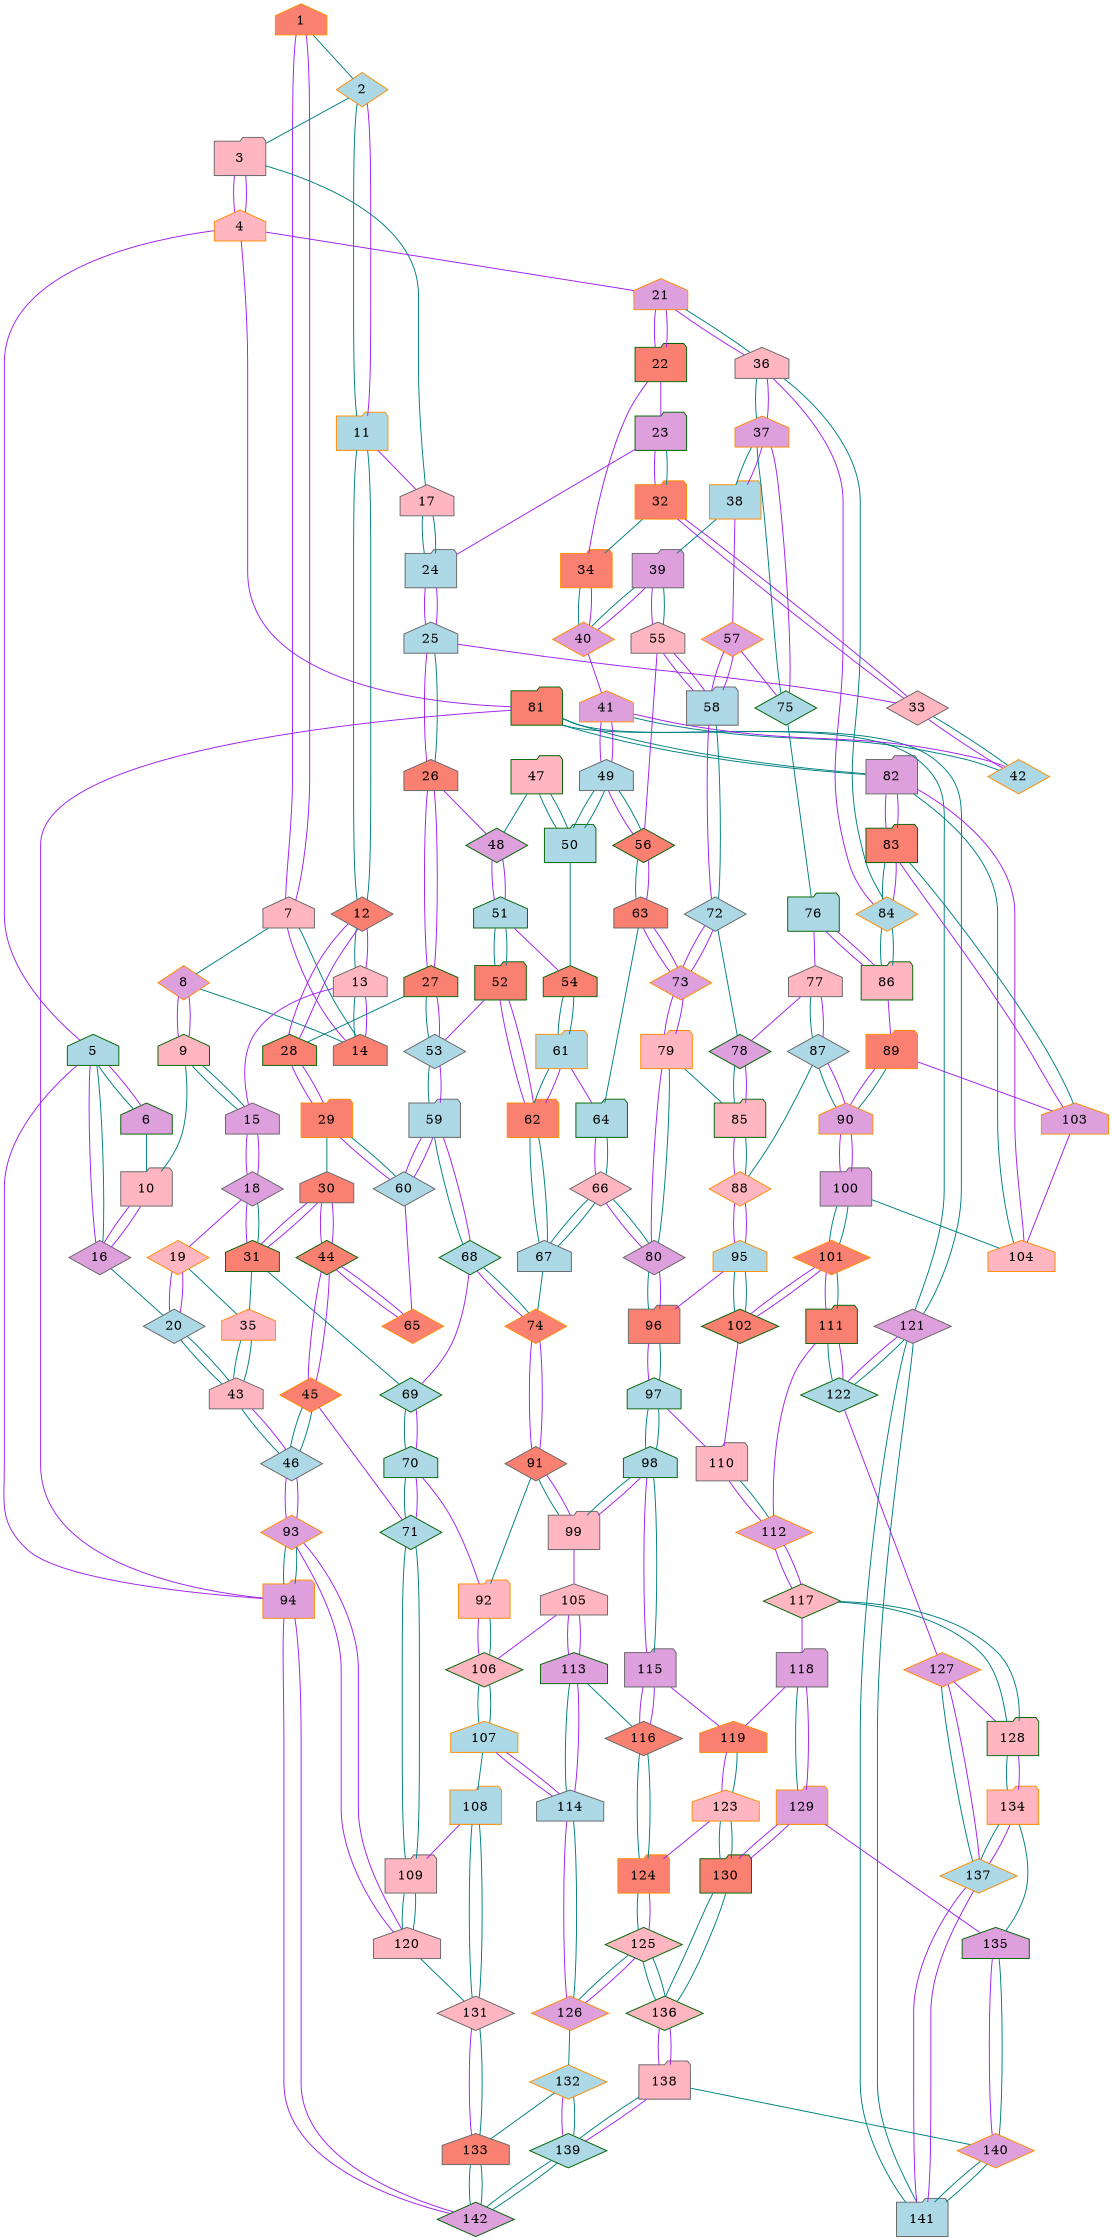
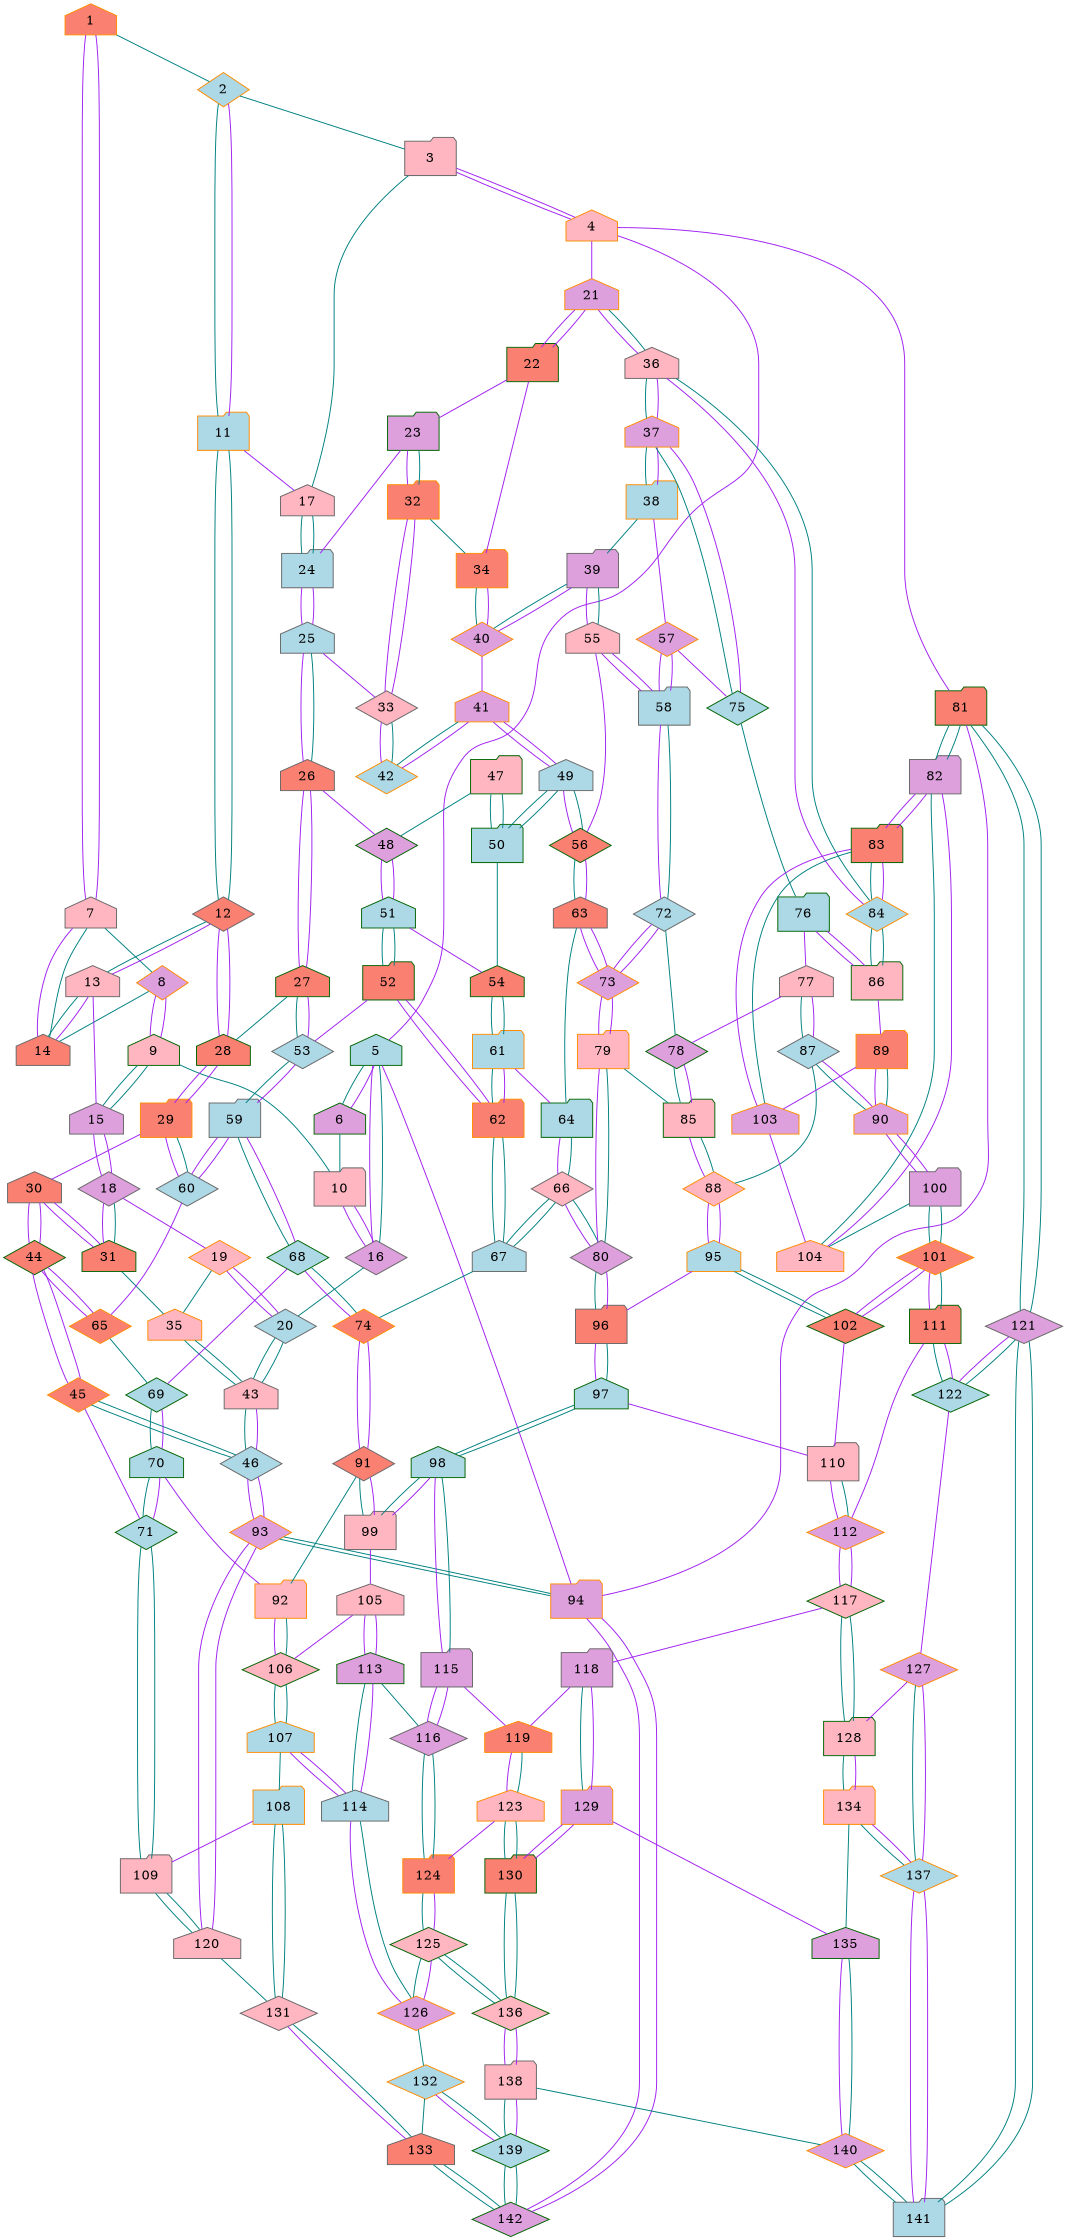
(327, 1155) -> (103, 1153)
(333, 1328) -> (129, 1361)
(644, 1738) -> (429, 1738)
